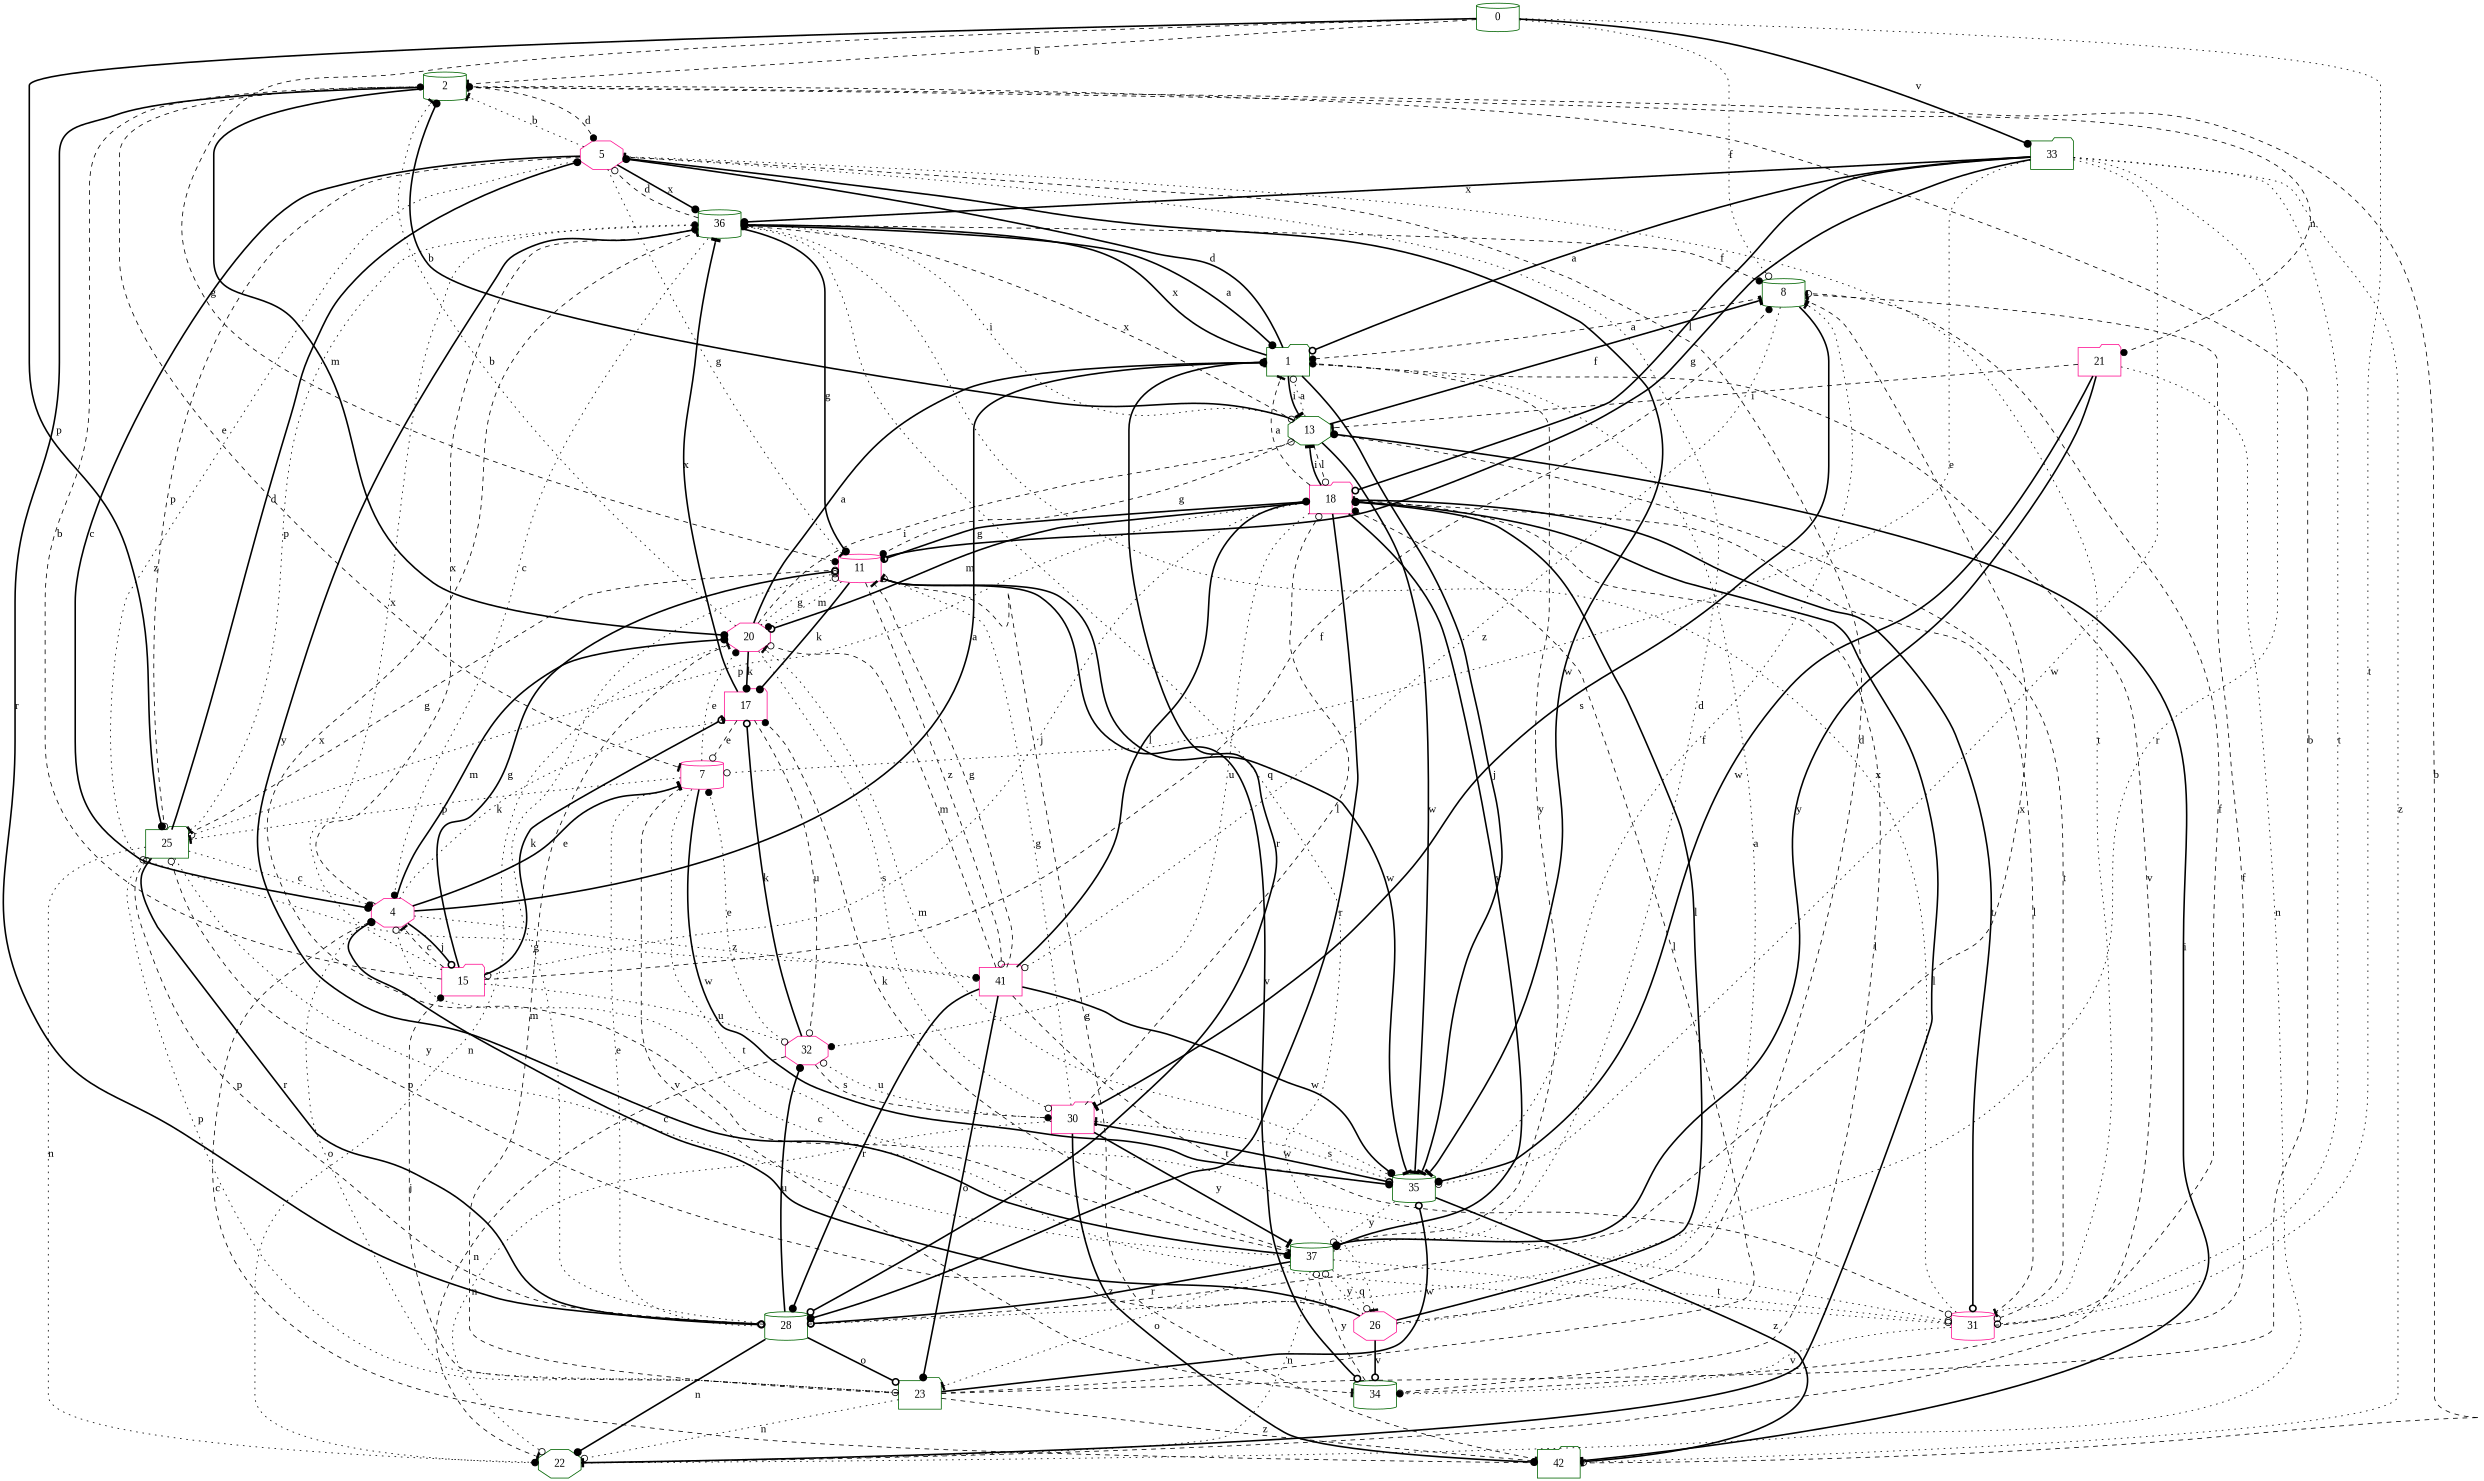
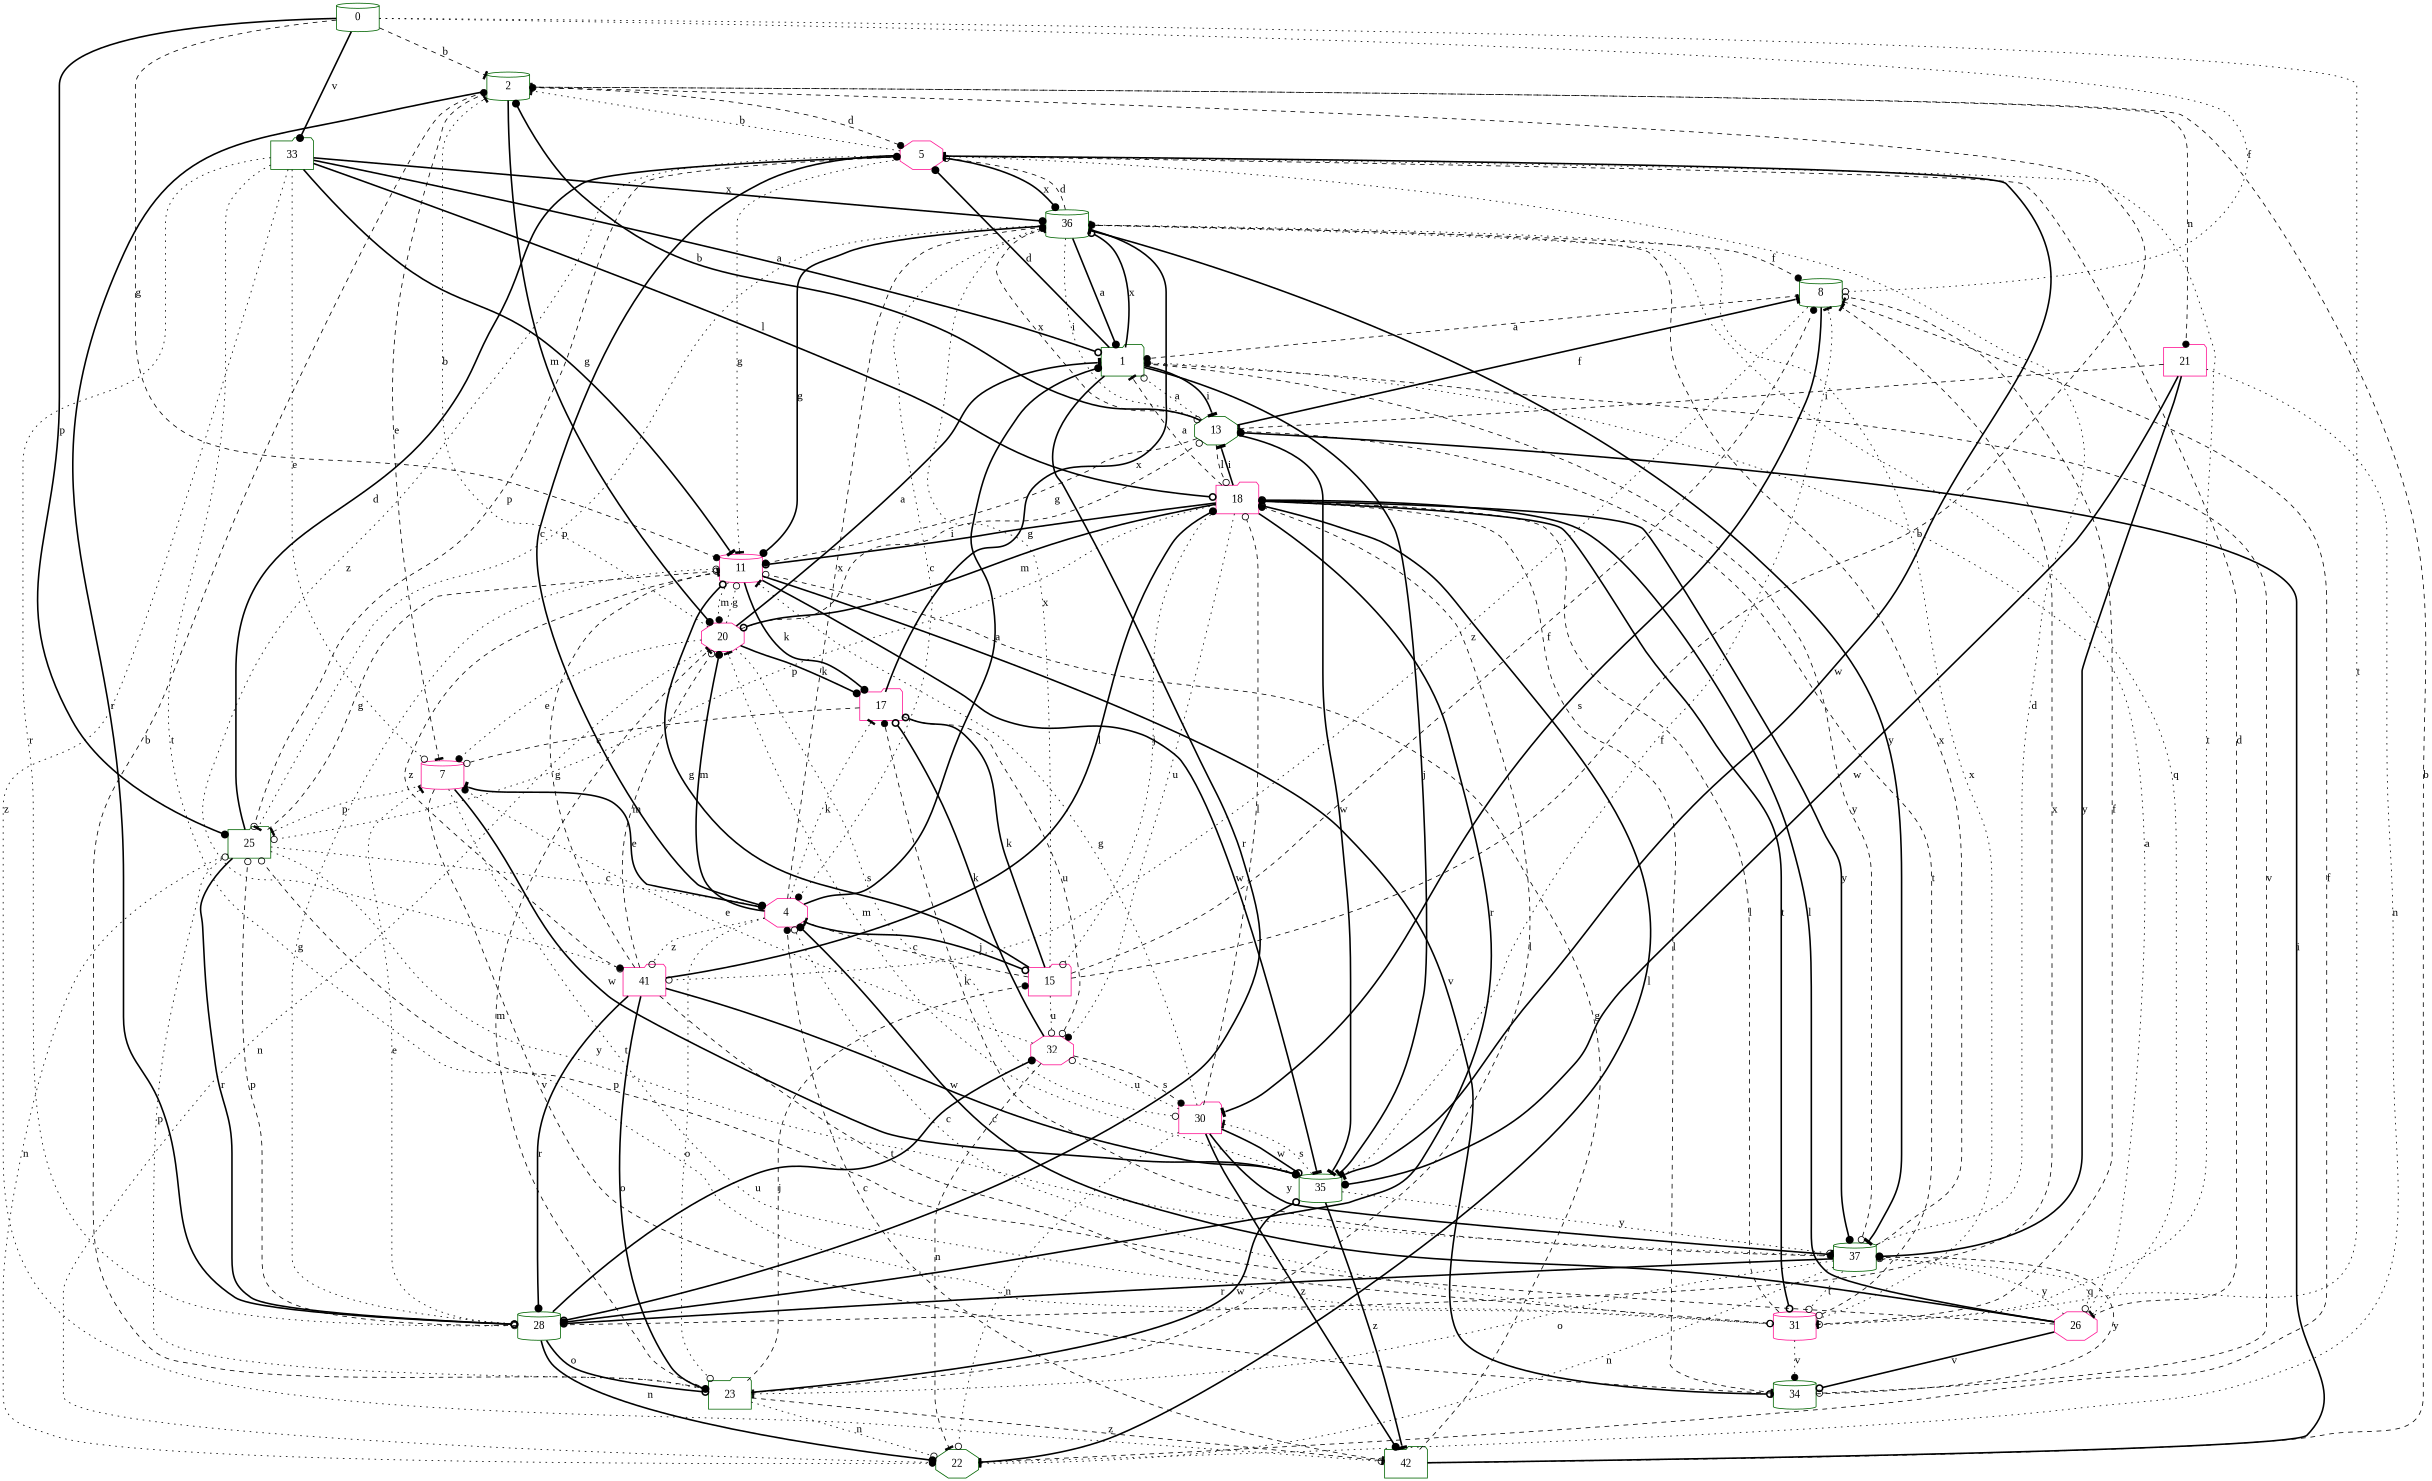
(708, 705) -> (577, 674)
(1975, 744) -> none
